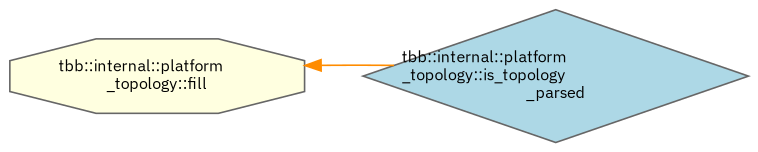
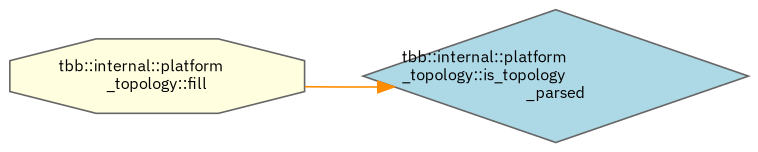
(358, 65) -> (341, 87)
